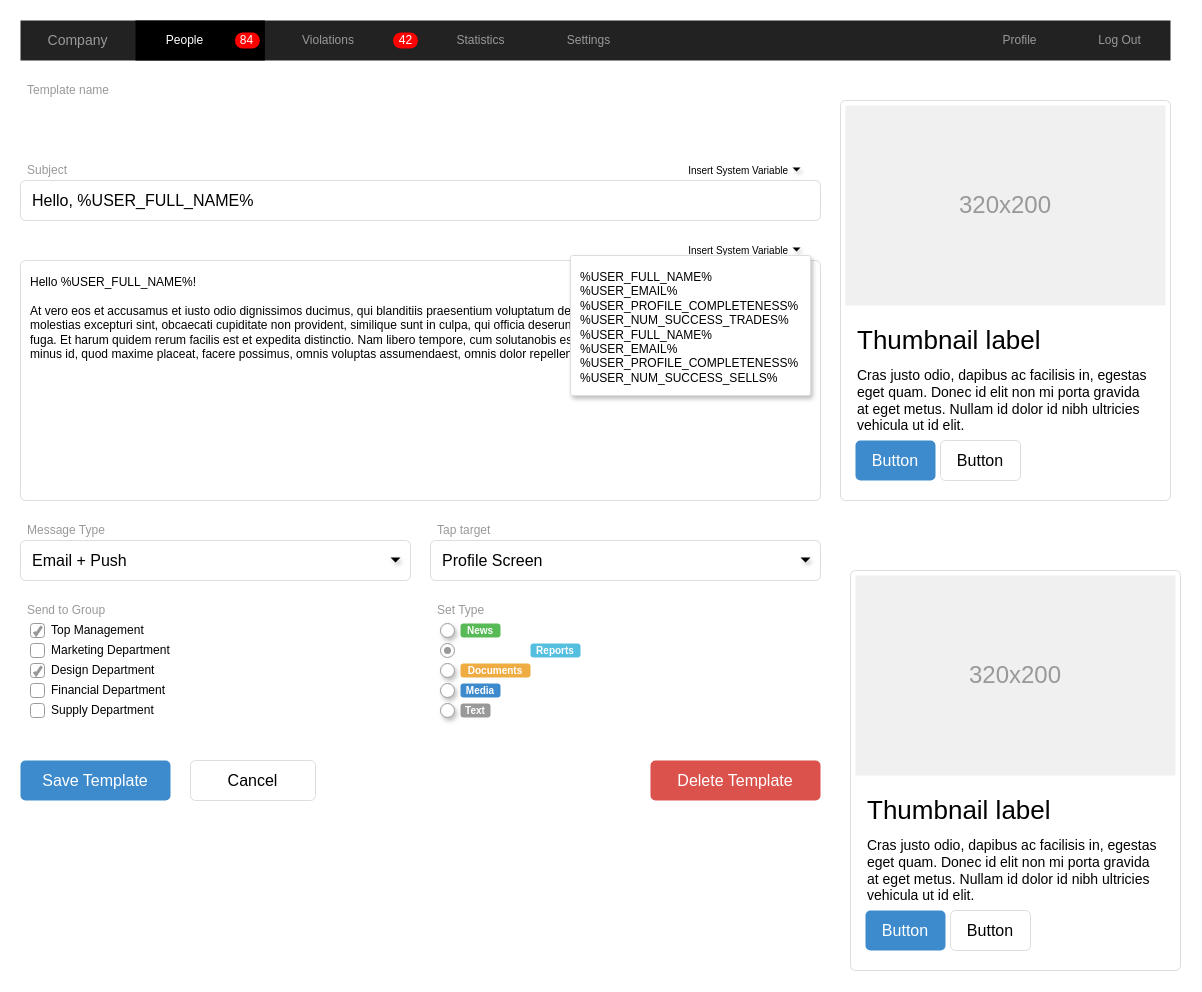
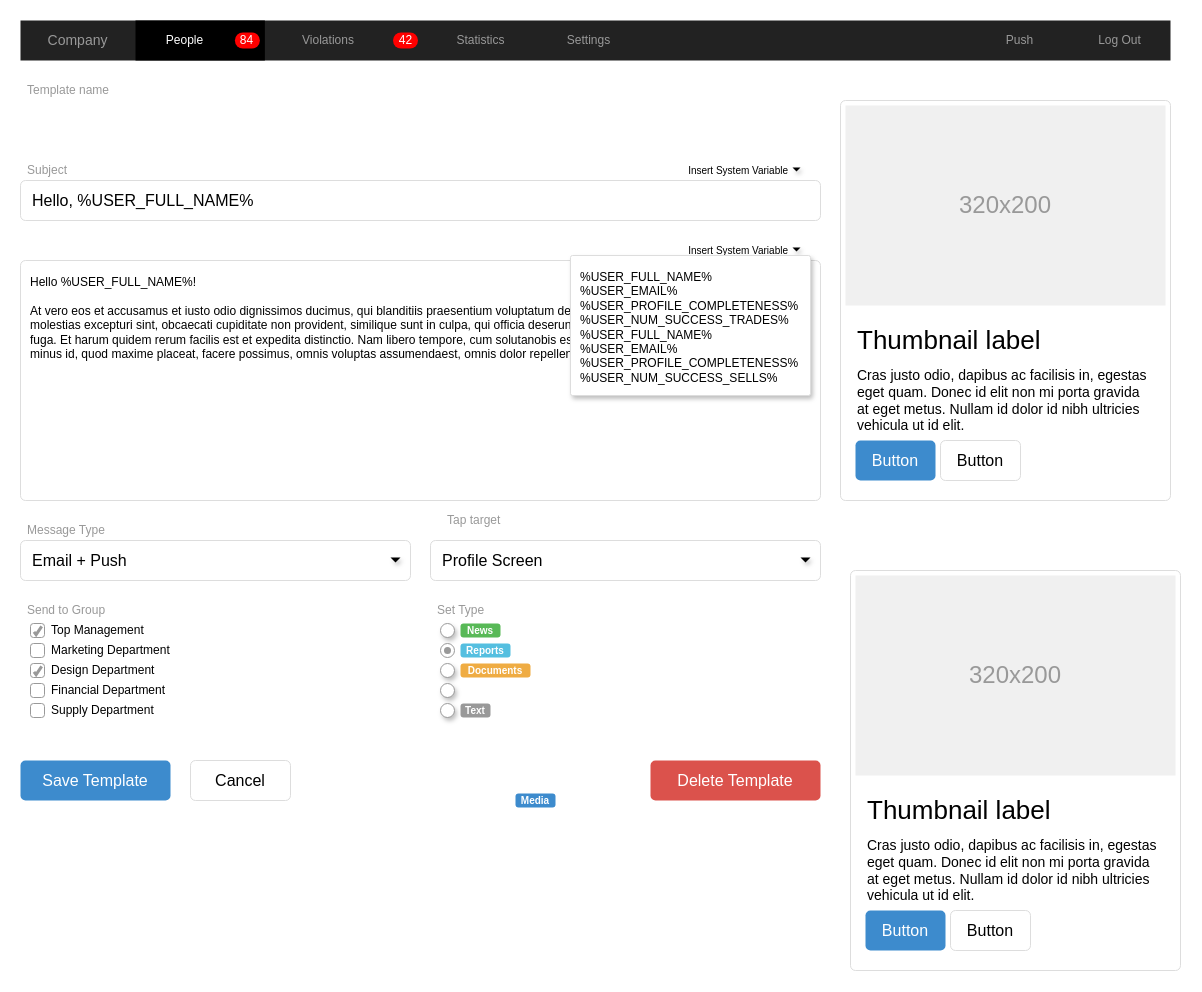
(1020, 41) -> (1020, 41)
(531, 531) -> (541, 521)
(556, 651) -> (486, 651)
(481, 691) -> (536, 801)
(253, 781) -> (241, 781)
